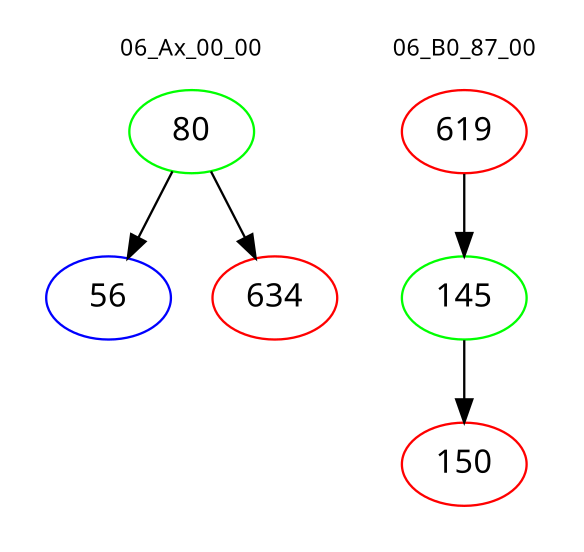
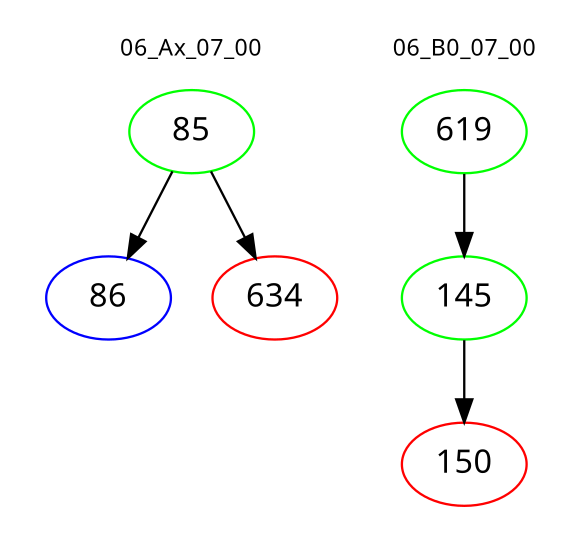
(192, 50) -> (192, 50)
(465, 50) -> (465, 50)
(192, 132) -> (192, 132)
(464, 132) -> (464, 132)
(109, 298) -> (109, 298)
